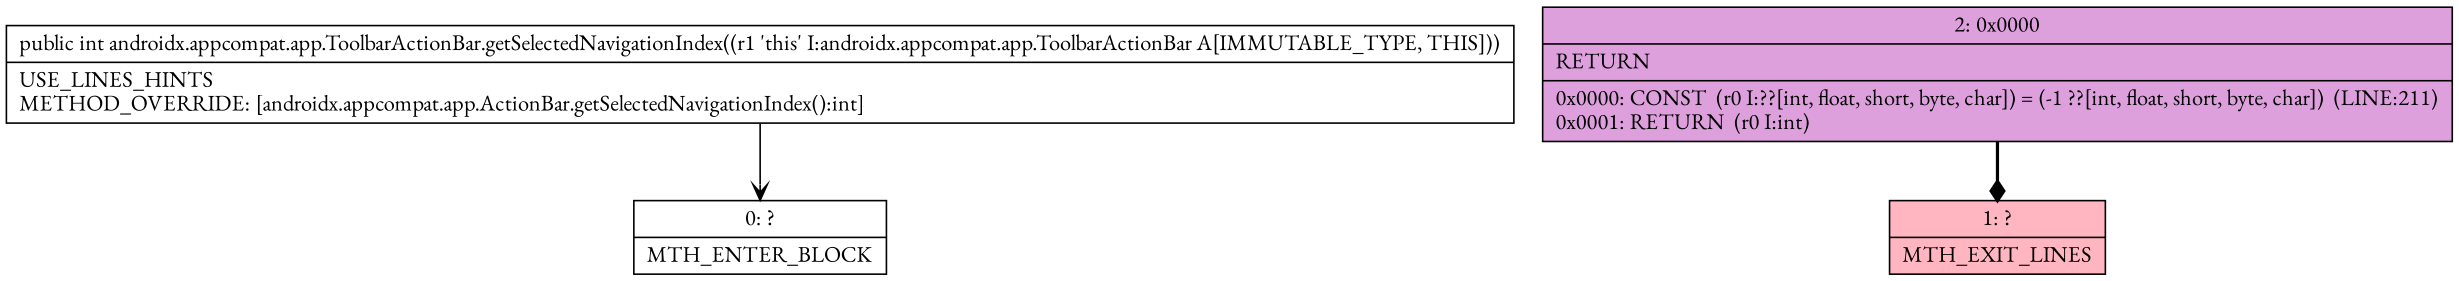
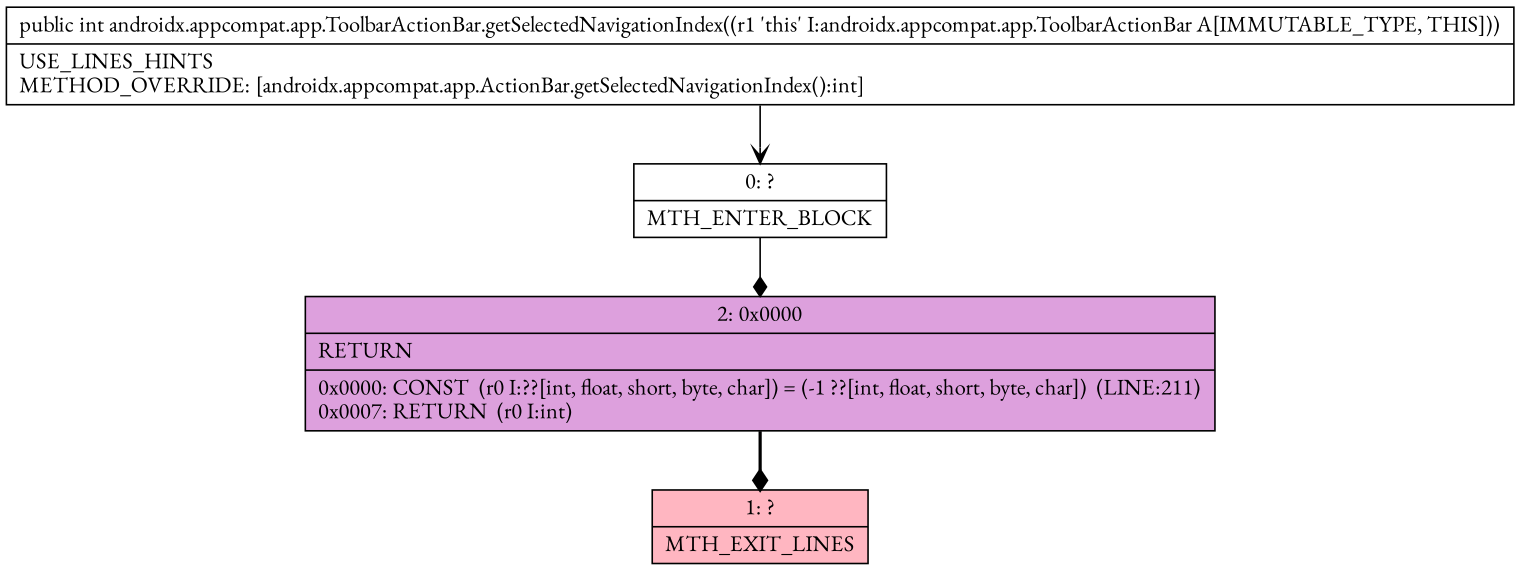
(1686, 122) -> (448, 412)
none -> (760, 257)
